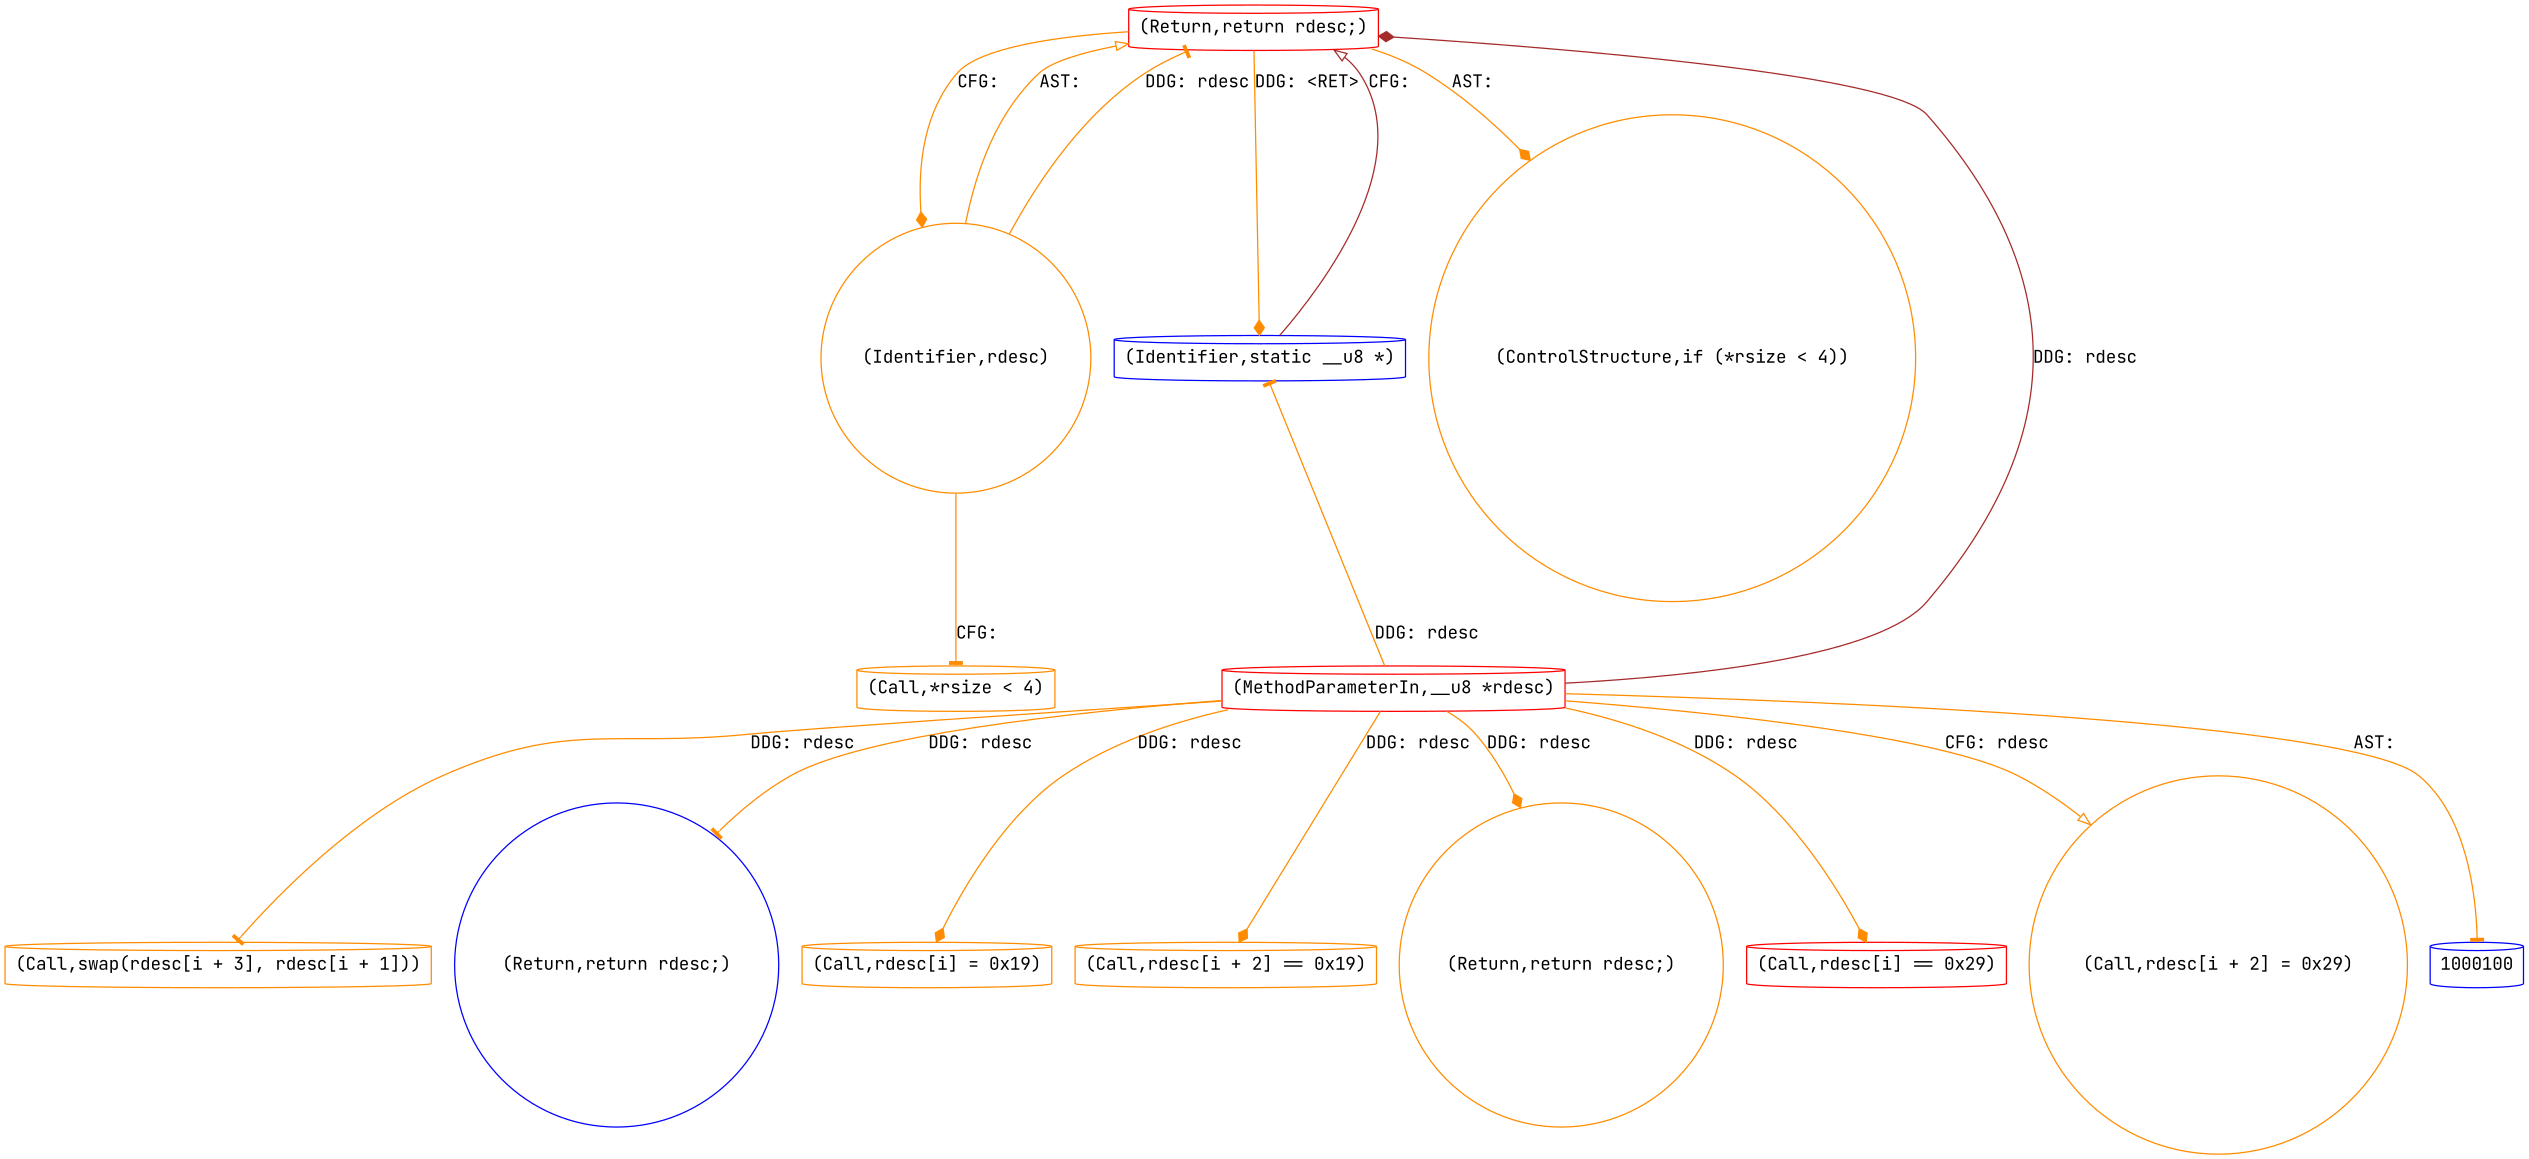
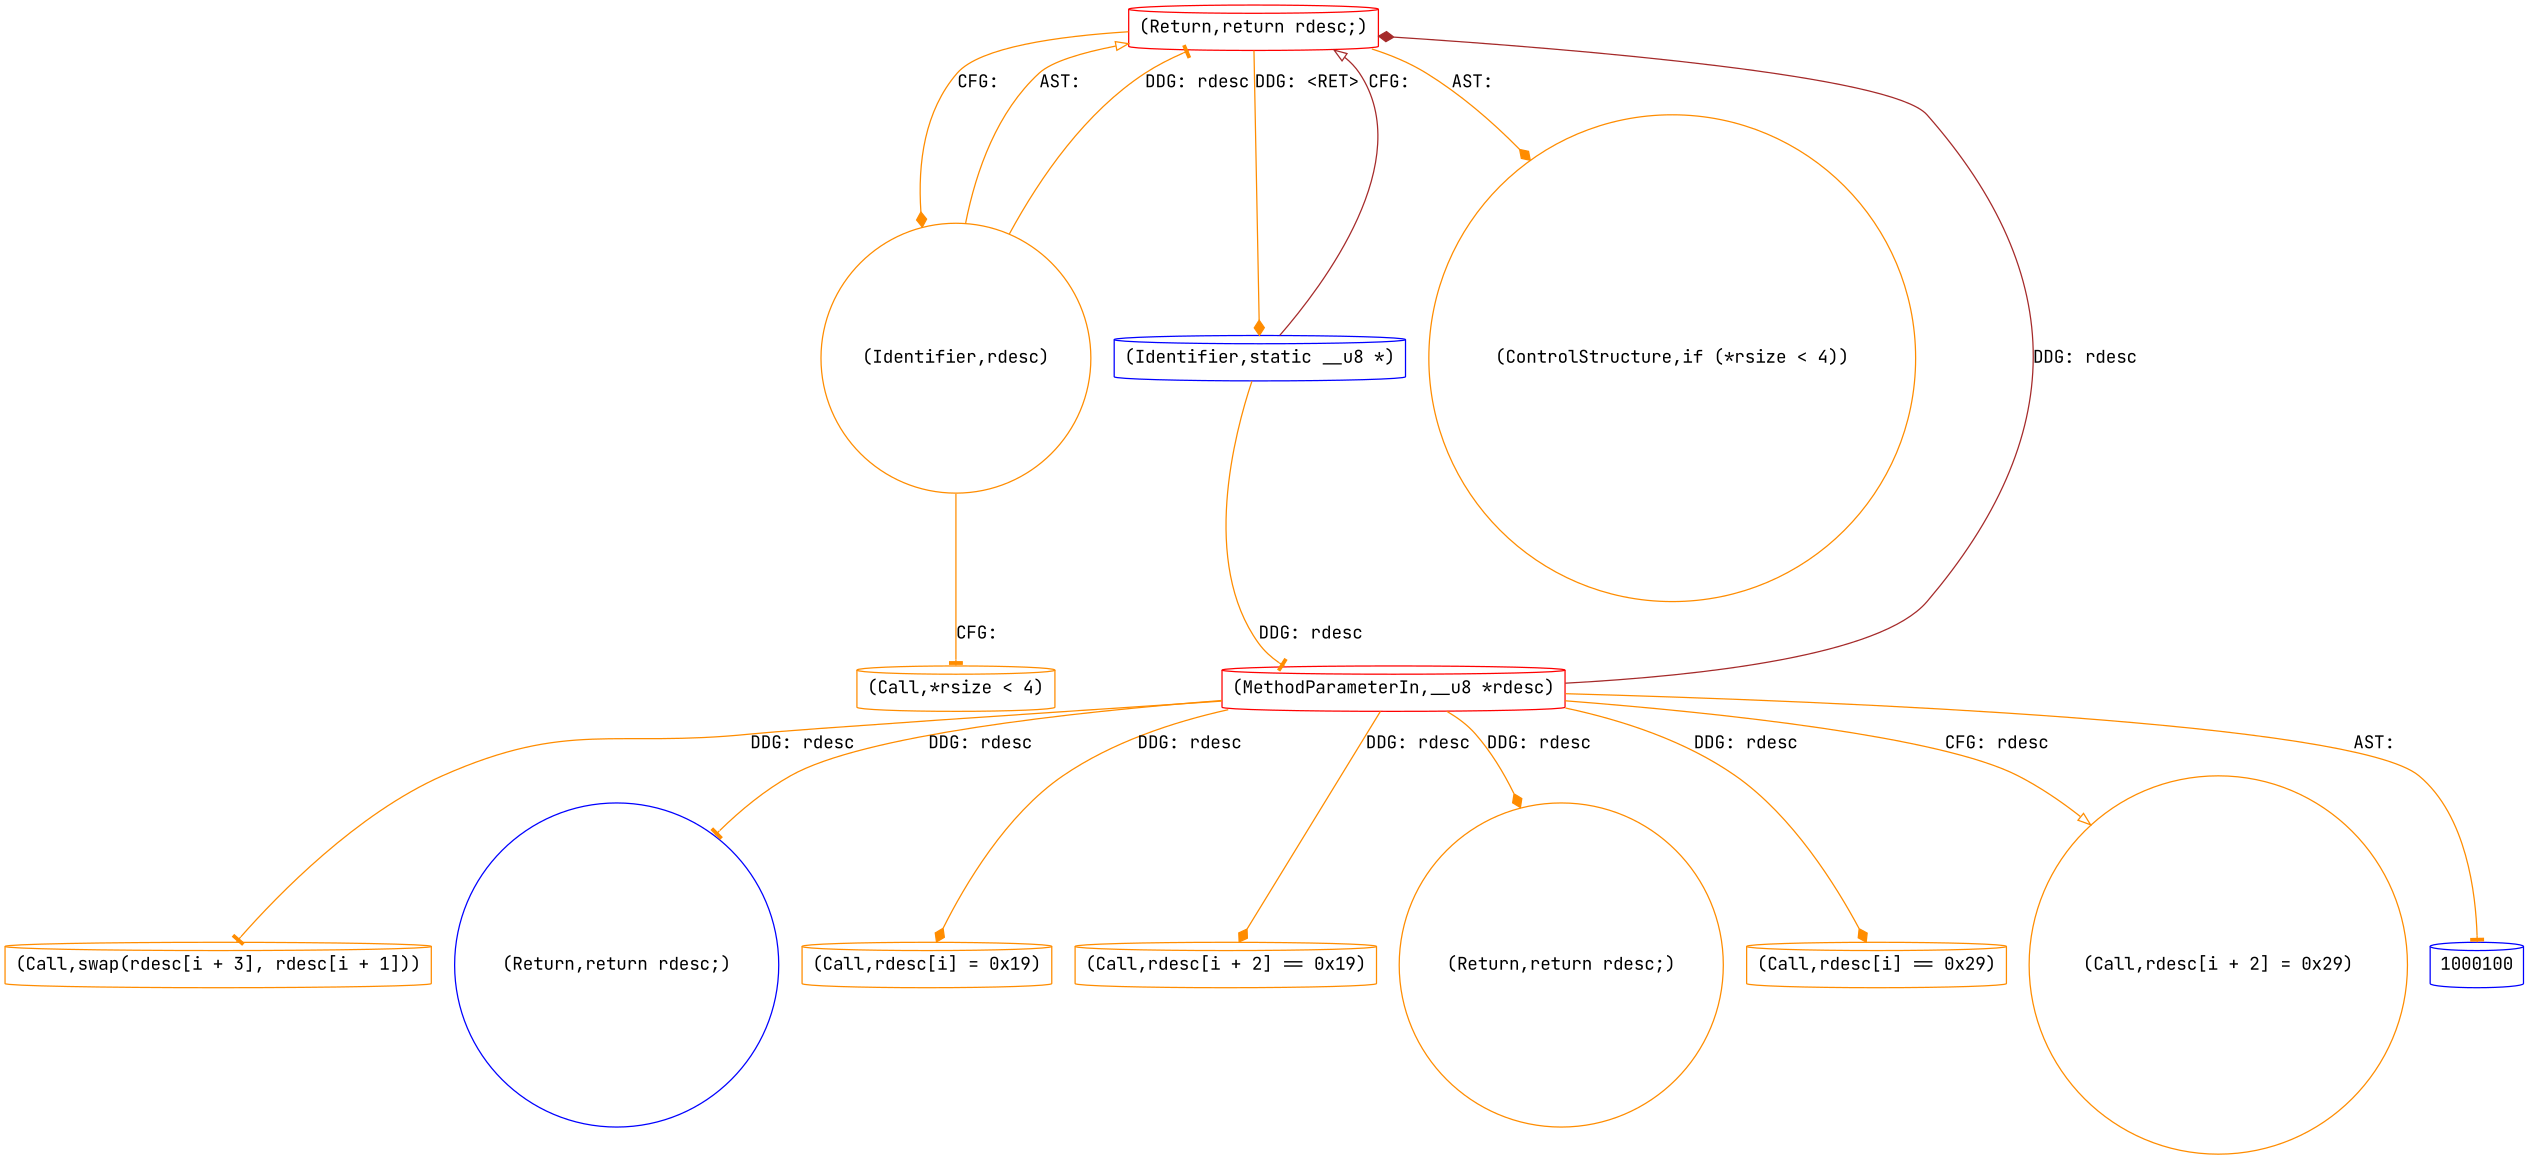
(1328, 526) -> (1226, 528)
(1877, 965) -> (1877, 965)
